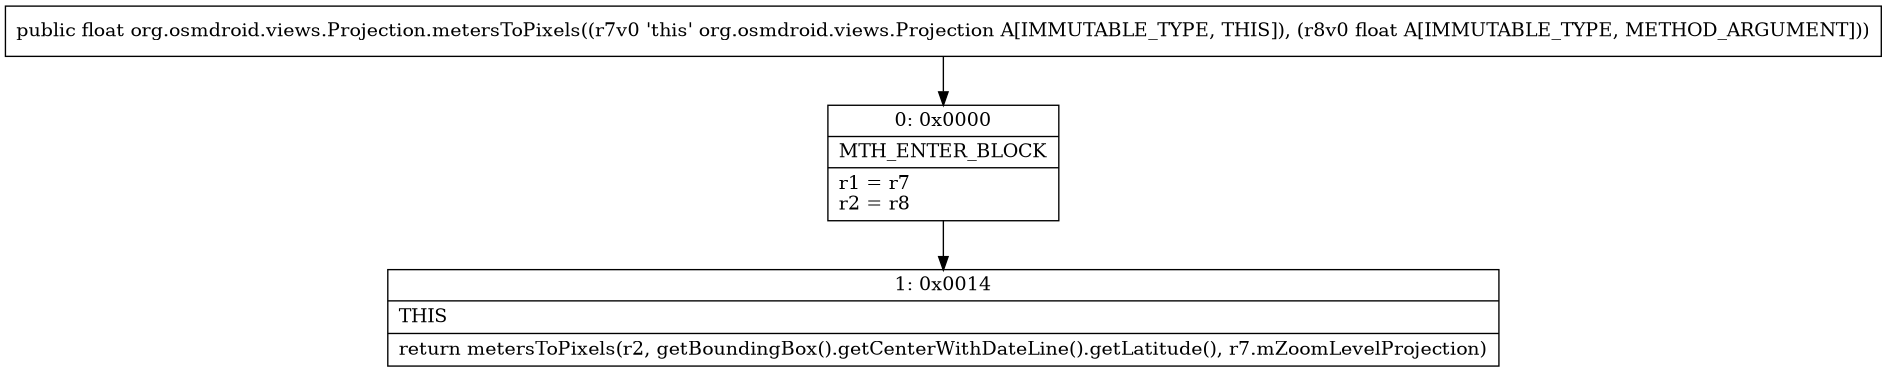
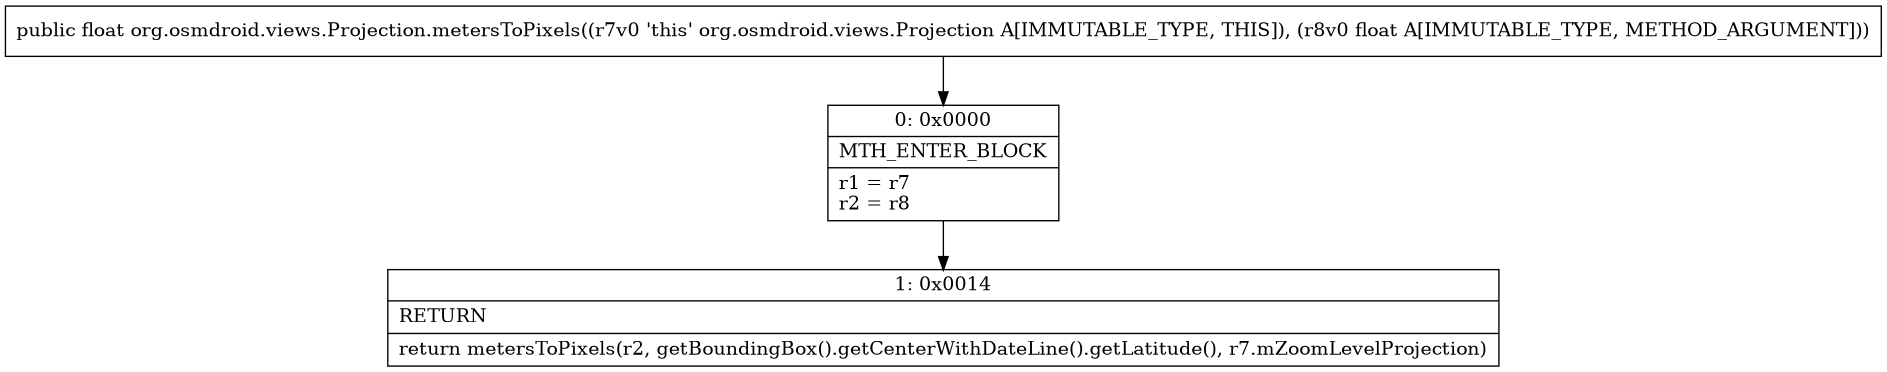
(424, 316) -> (443, 316)
